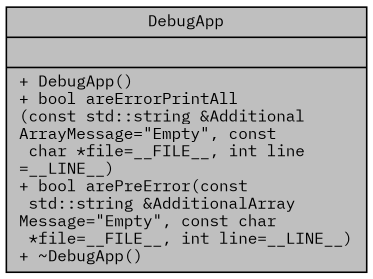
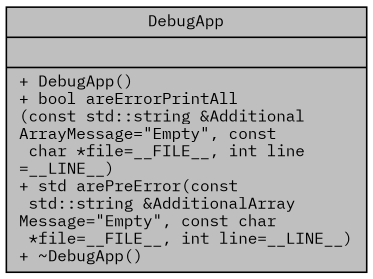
(134, 187) -> (129, 187)
